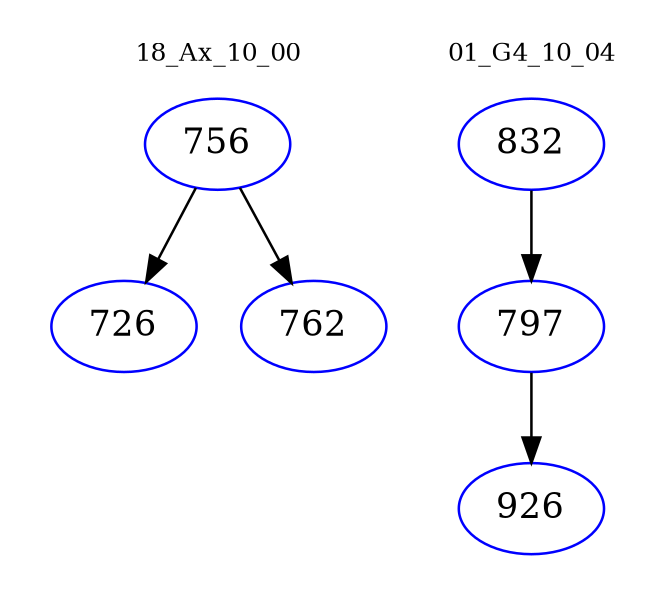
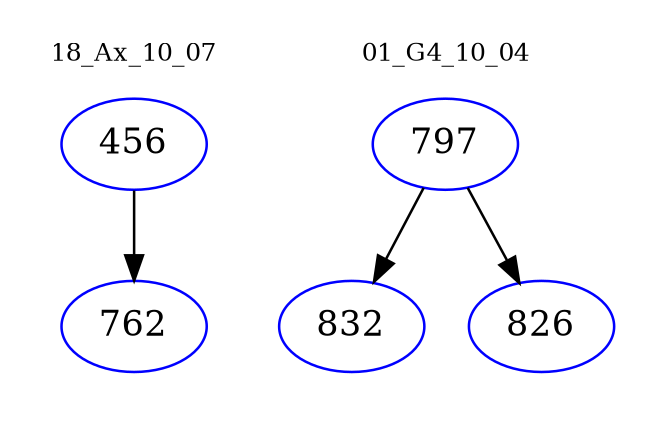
(219, 54) -> (134, 54)
(218, 144) -> (134, 144)
(531, 223) -> (405, 223)
(124, 326) -> none
(531, 509) -> (542, 326)
